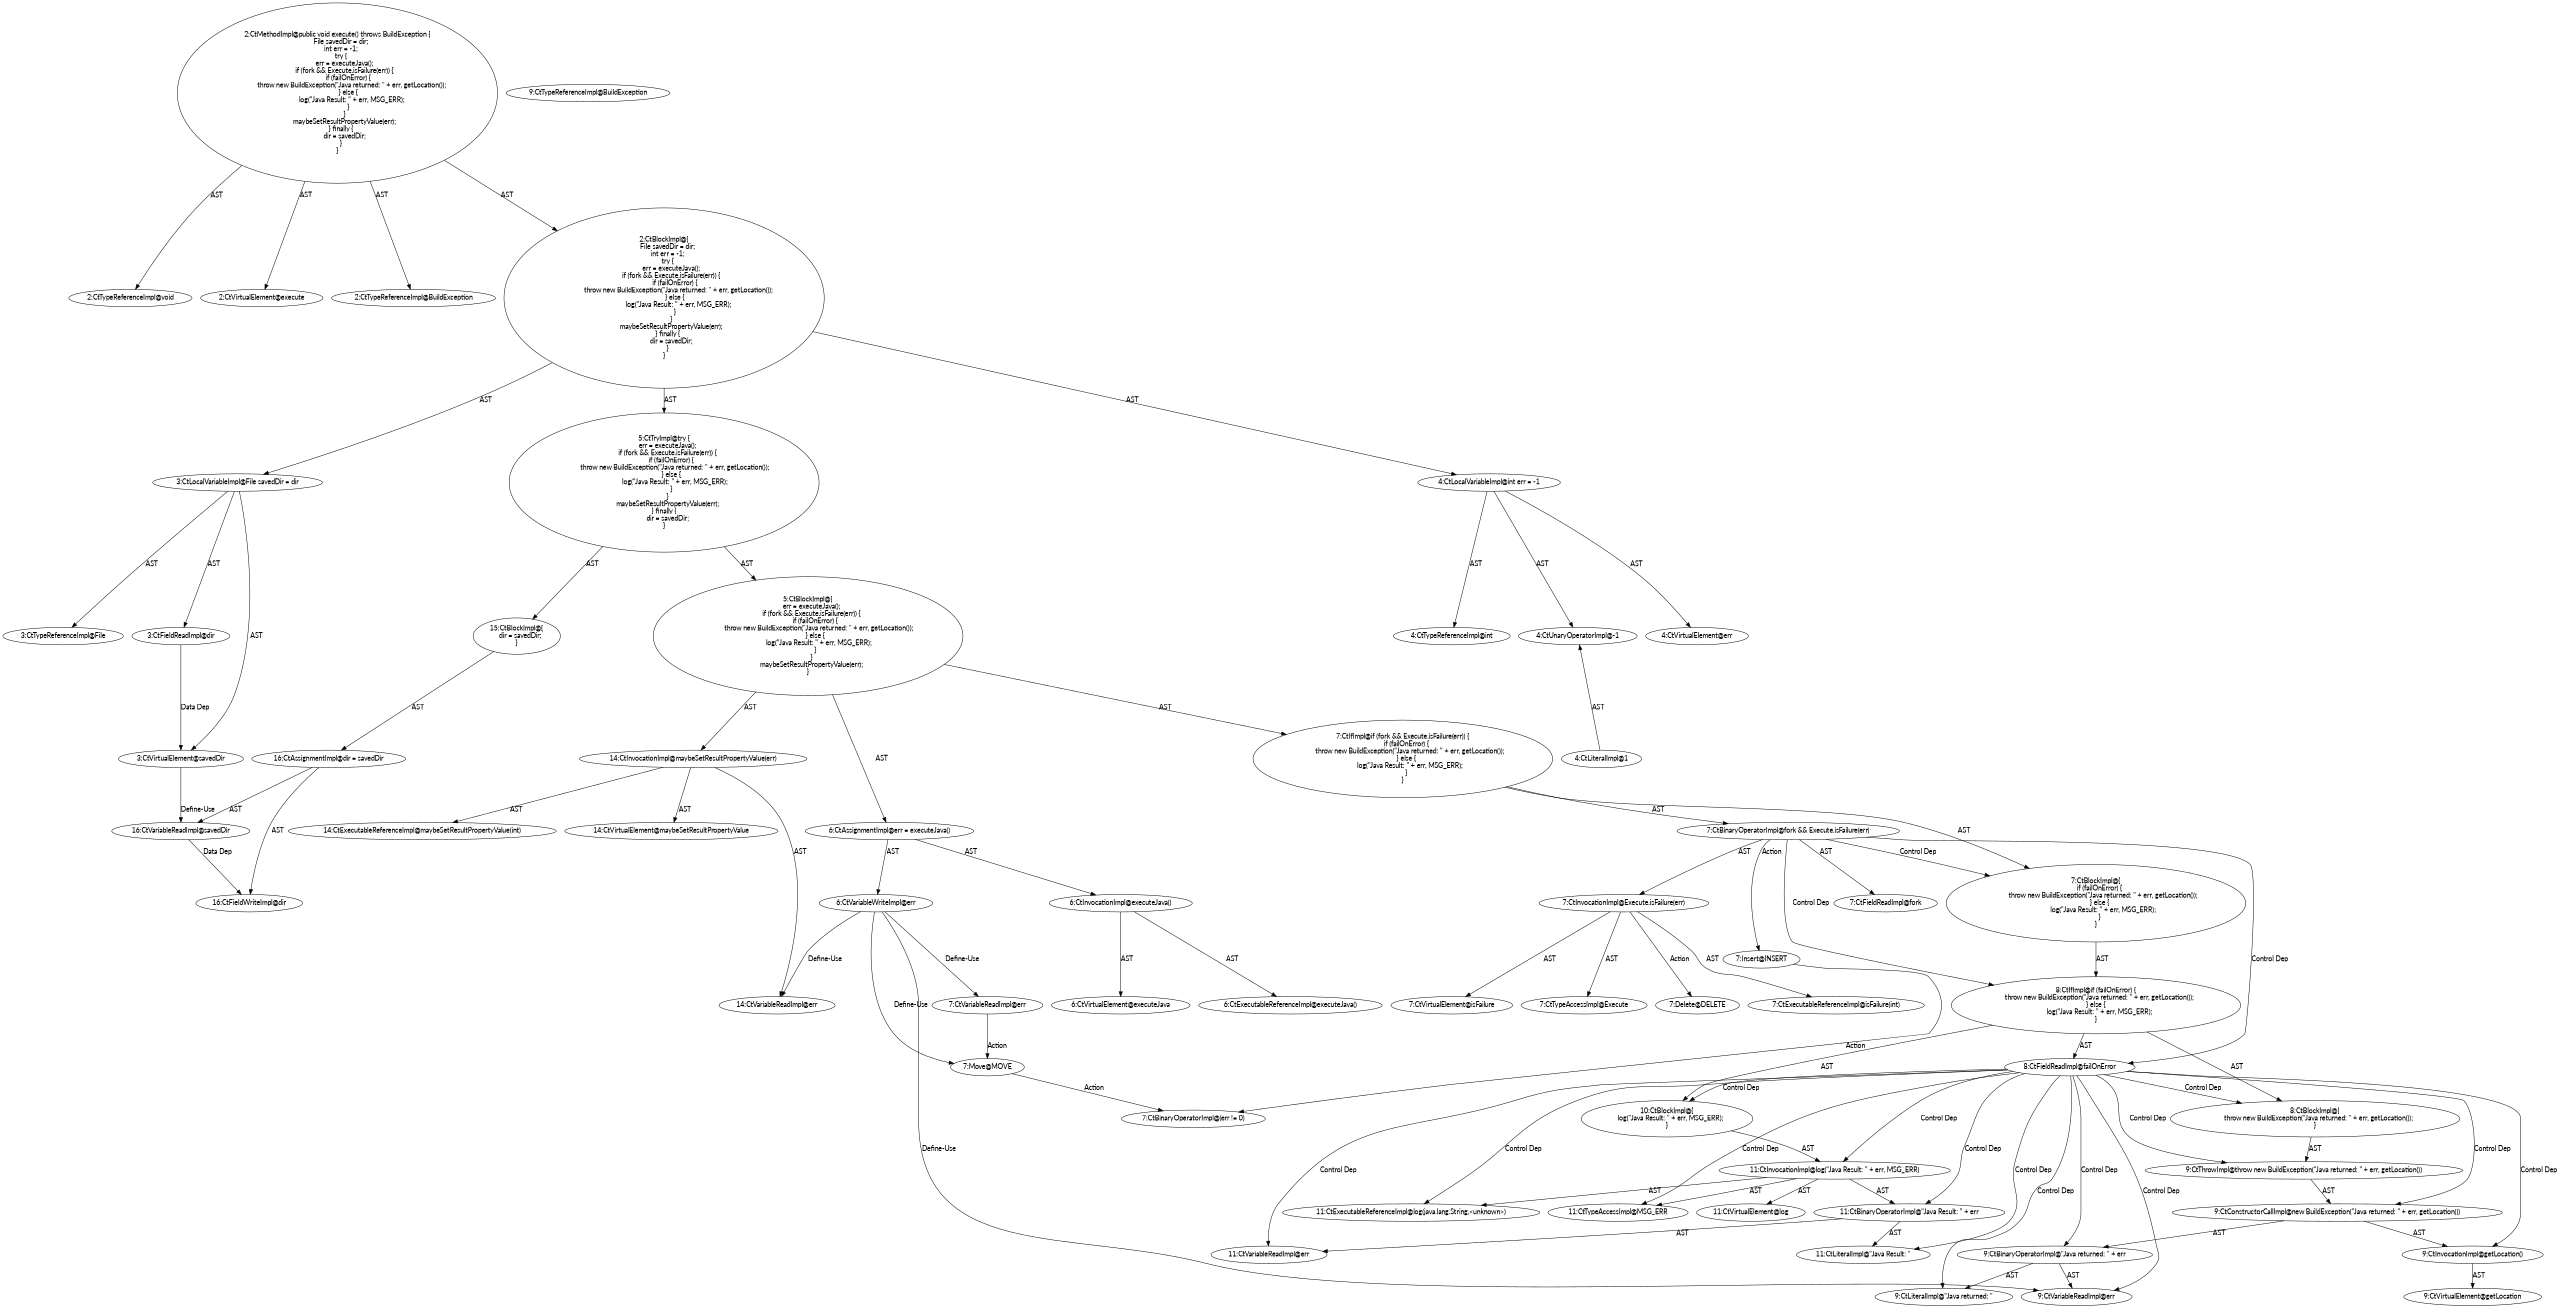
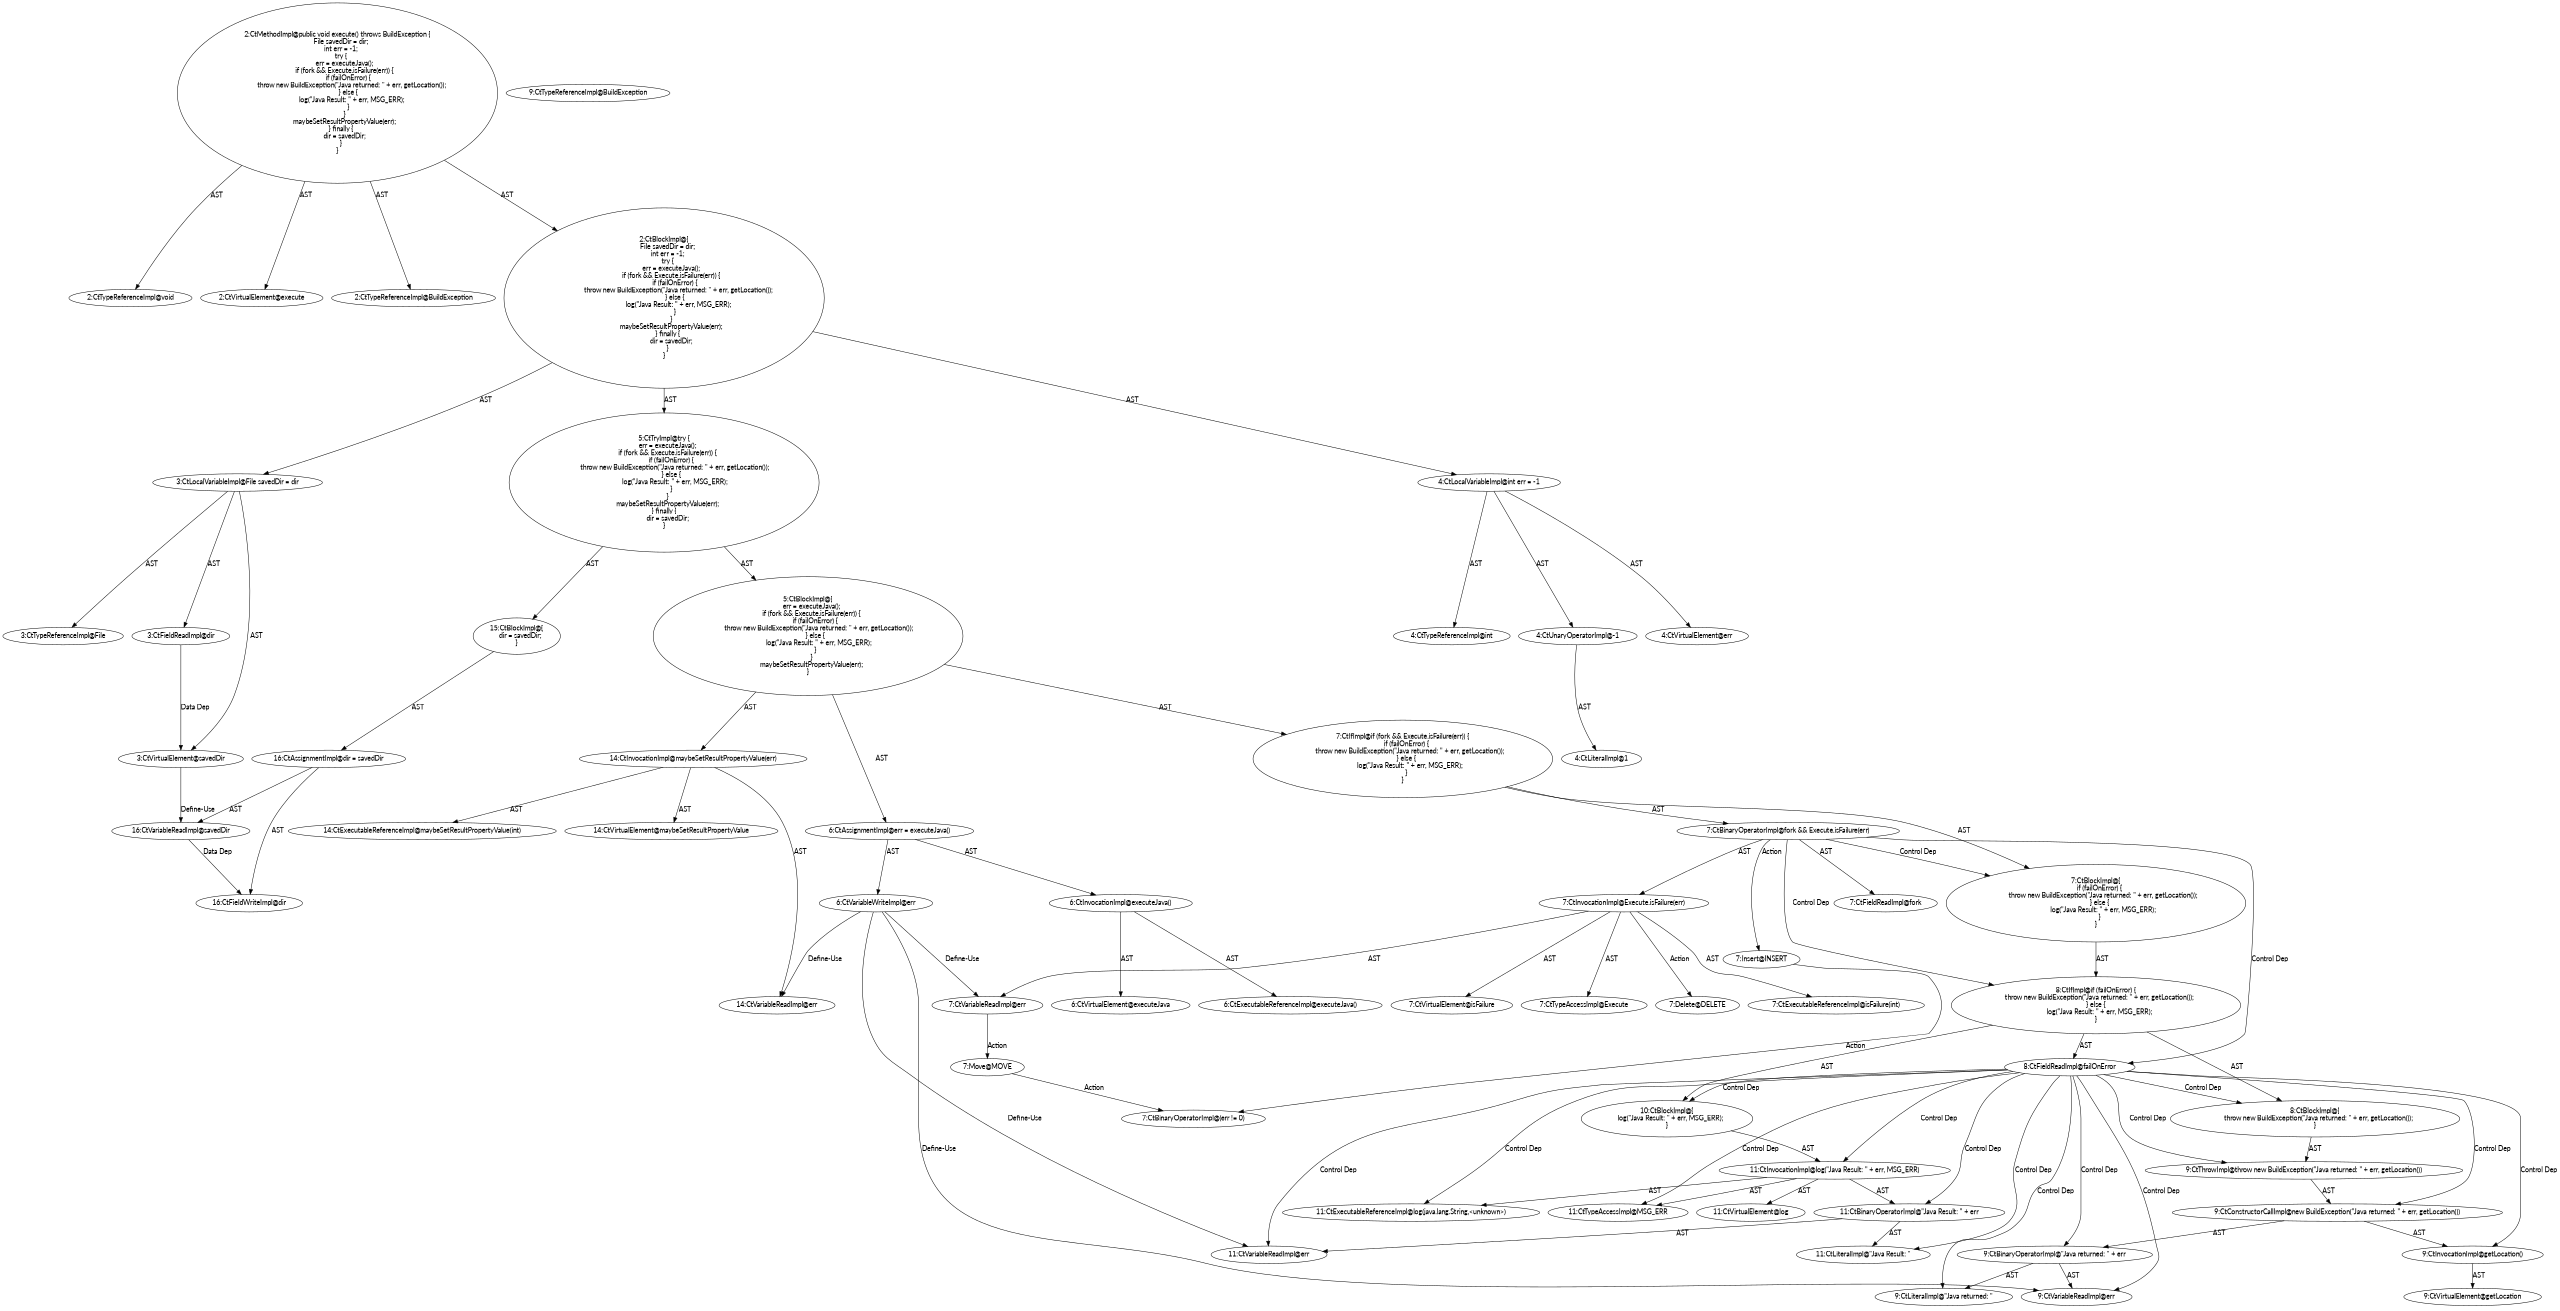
(1590, 700) -> (1576, 697)
none -> (1297, 961)
(879, 1006) -> (991, 1127)
